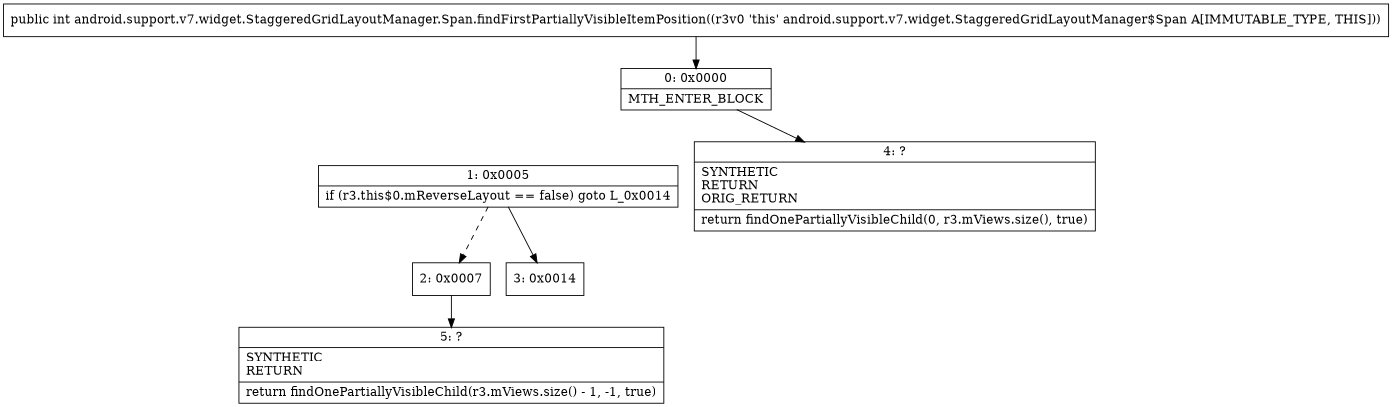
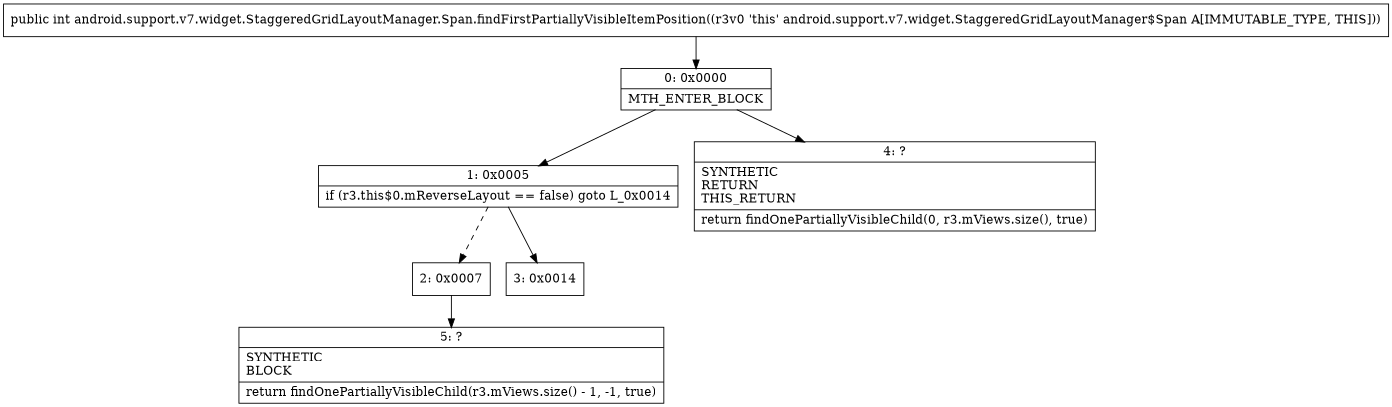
none -> (601, 136)
(750, 199) -> (749, 199)
(275, 371) -> (269, 371)
